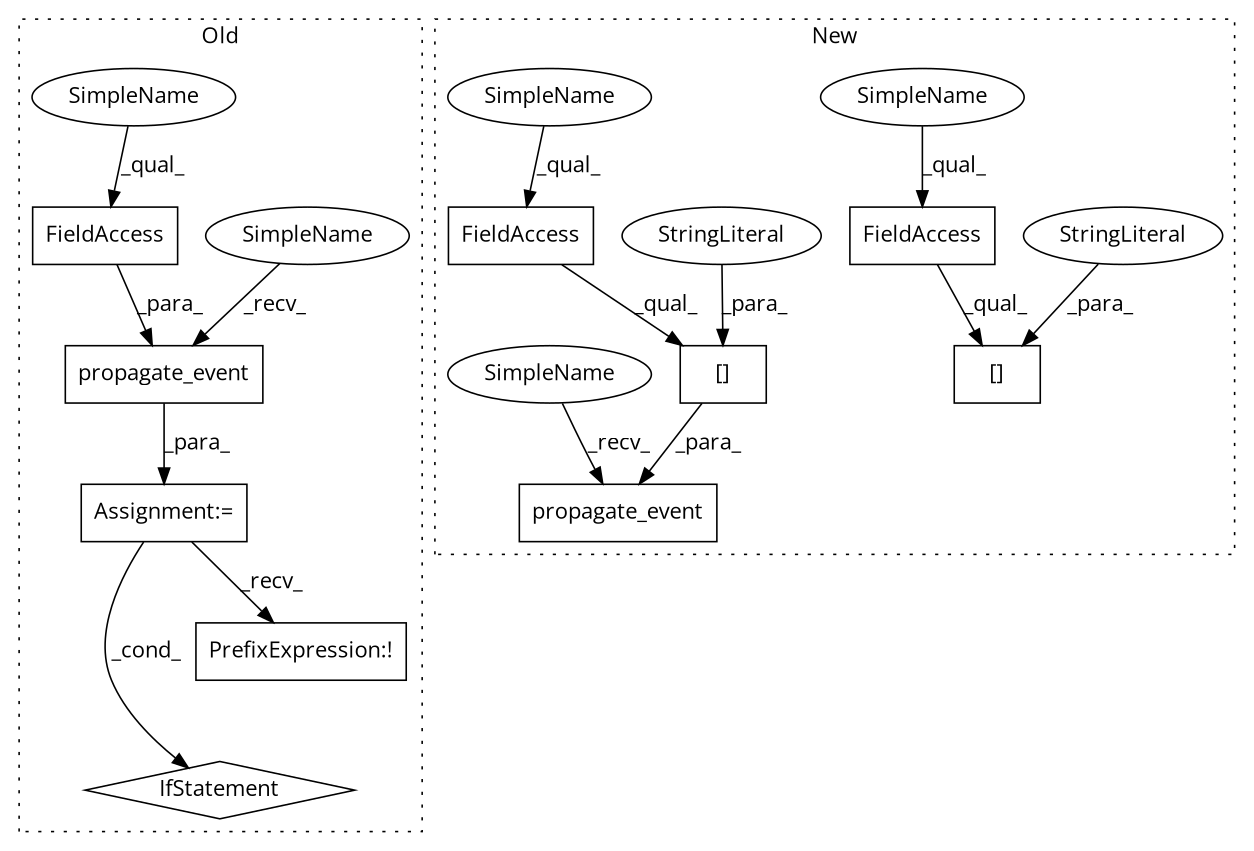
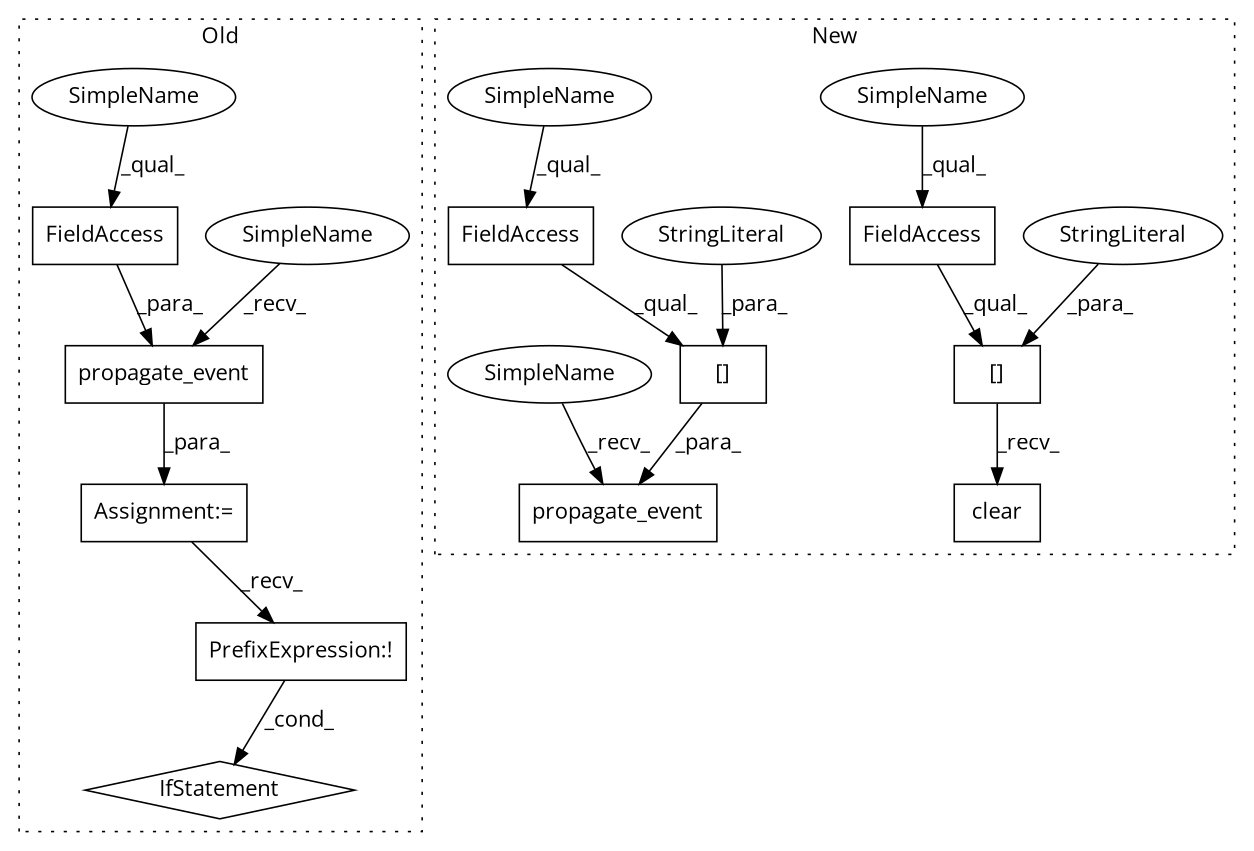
none -> (997, 513)
(106, 658) -> (264, 716)
